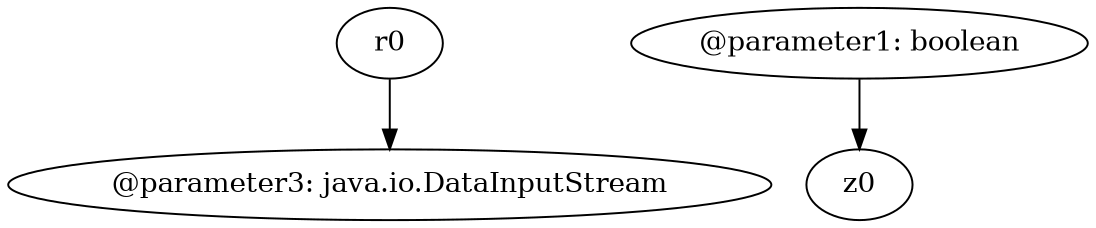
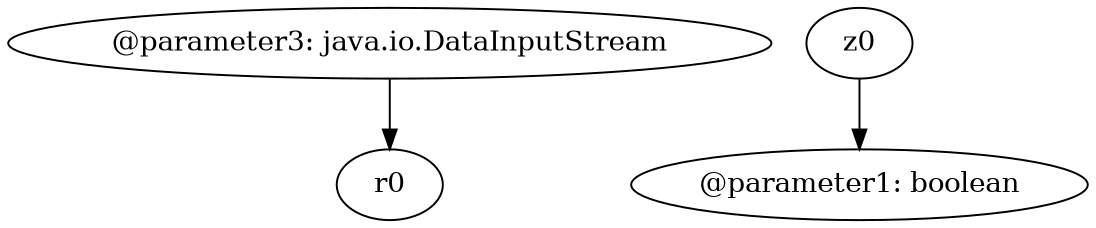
(390, 104) -> (390, 104)
(859, 104) -> (859, 104)
